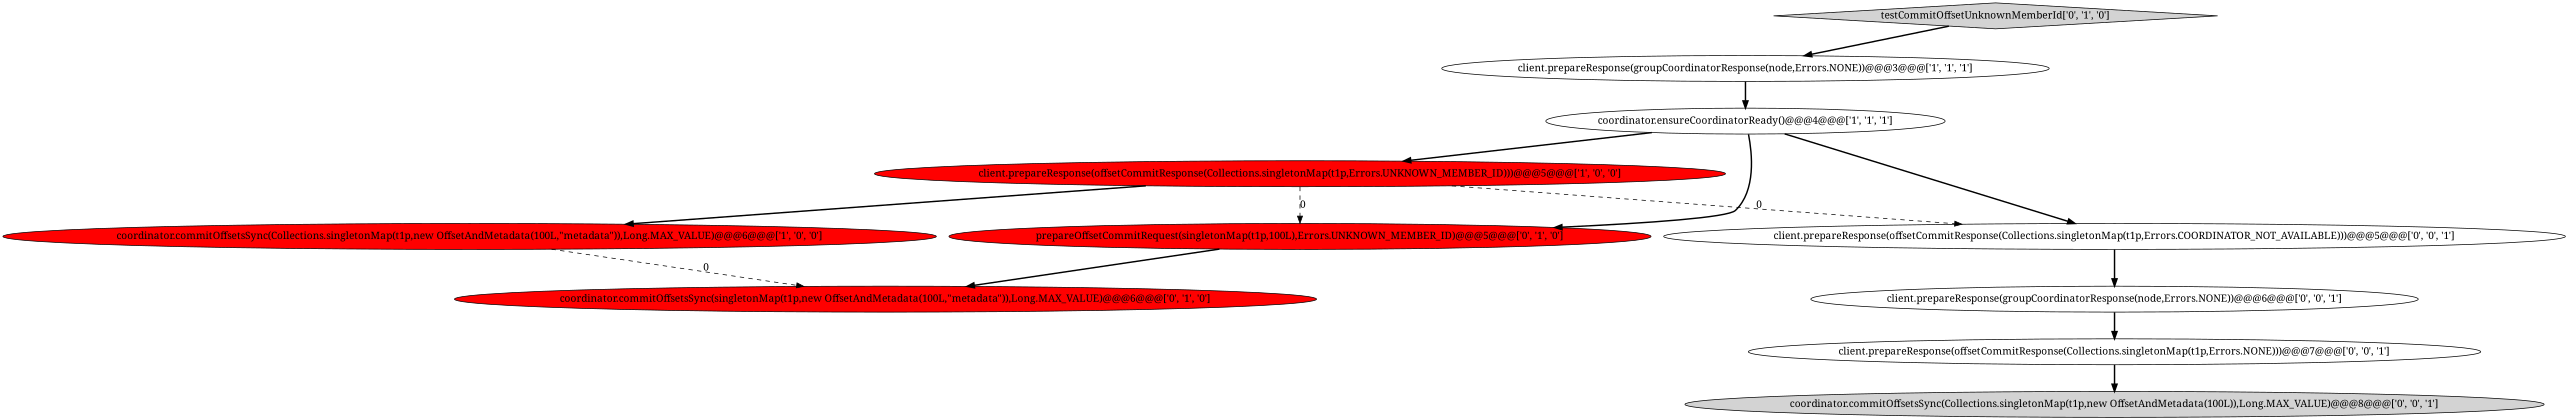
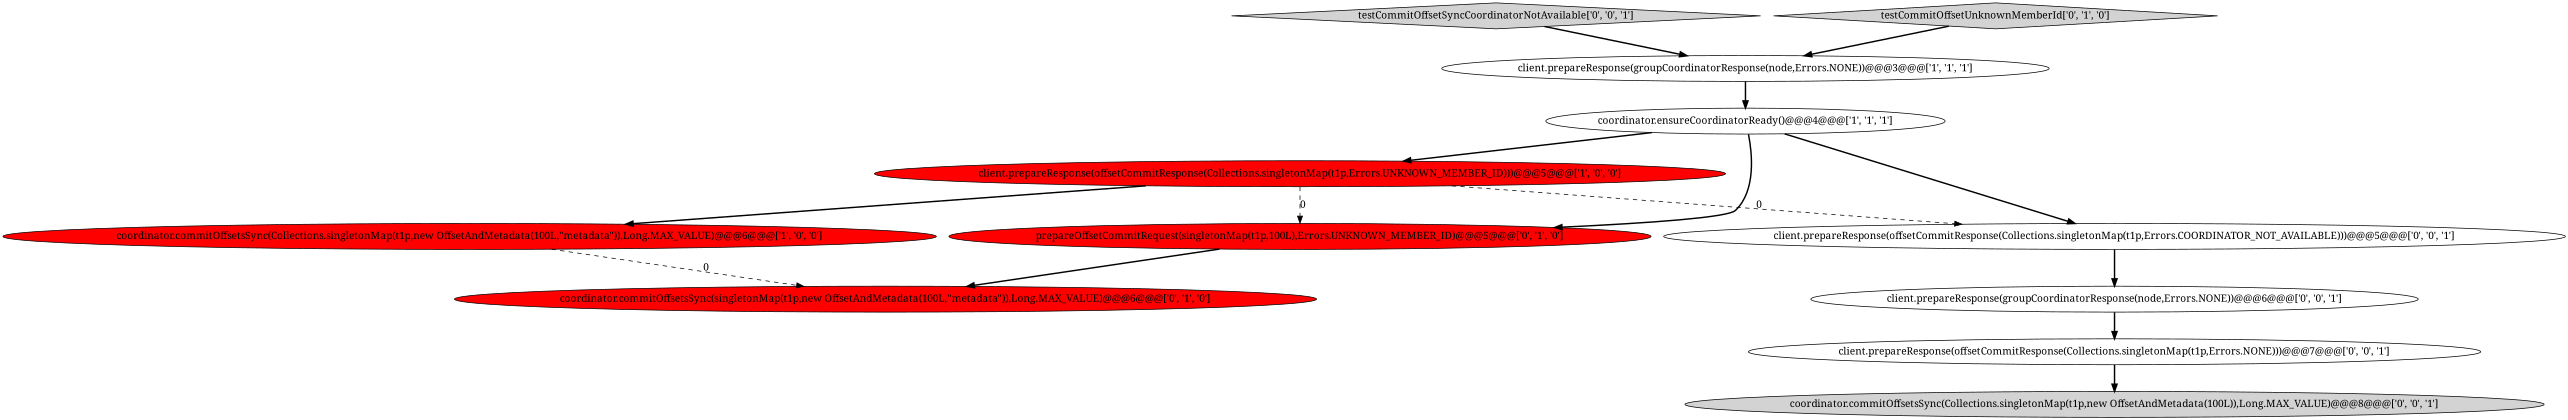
none -> (1496, 16)
